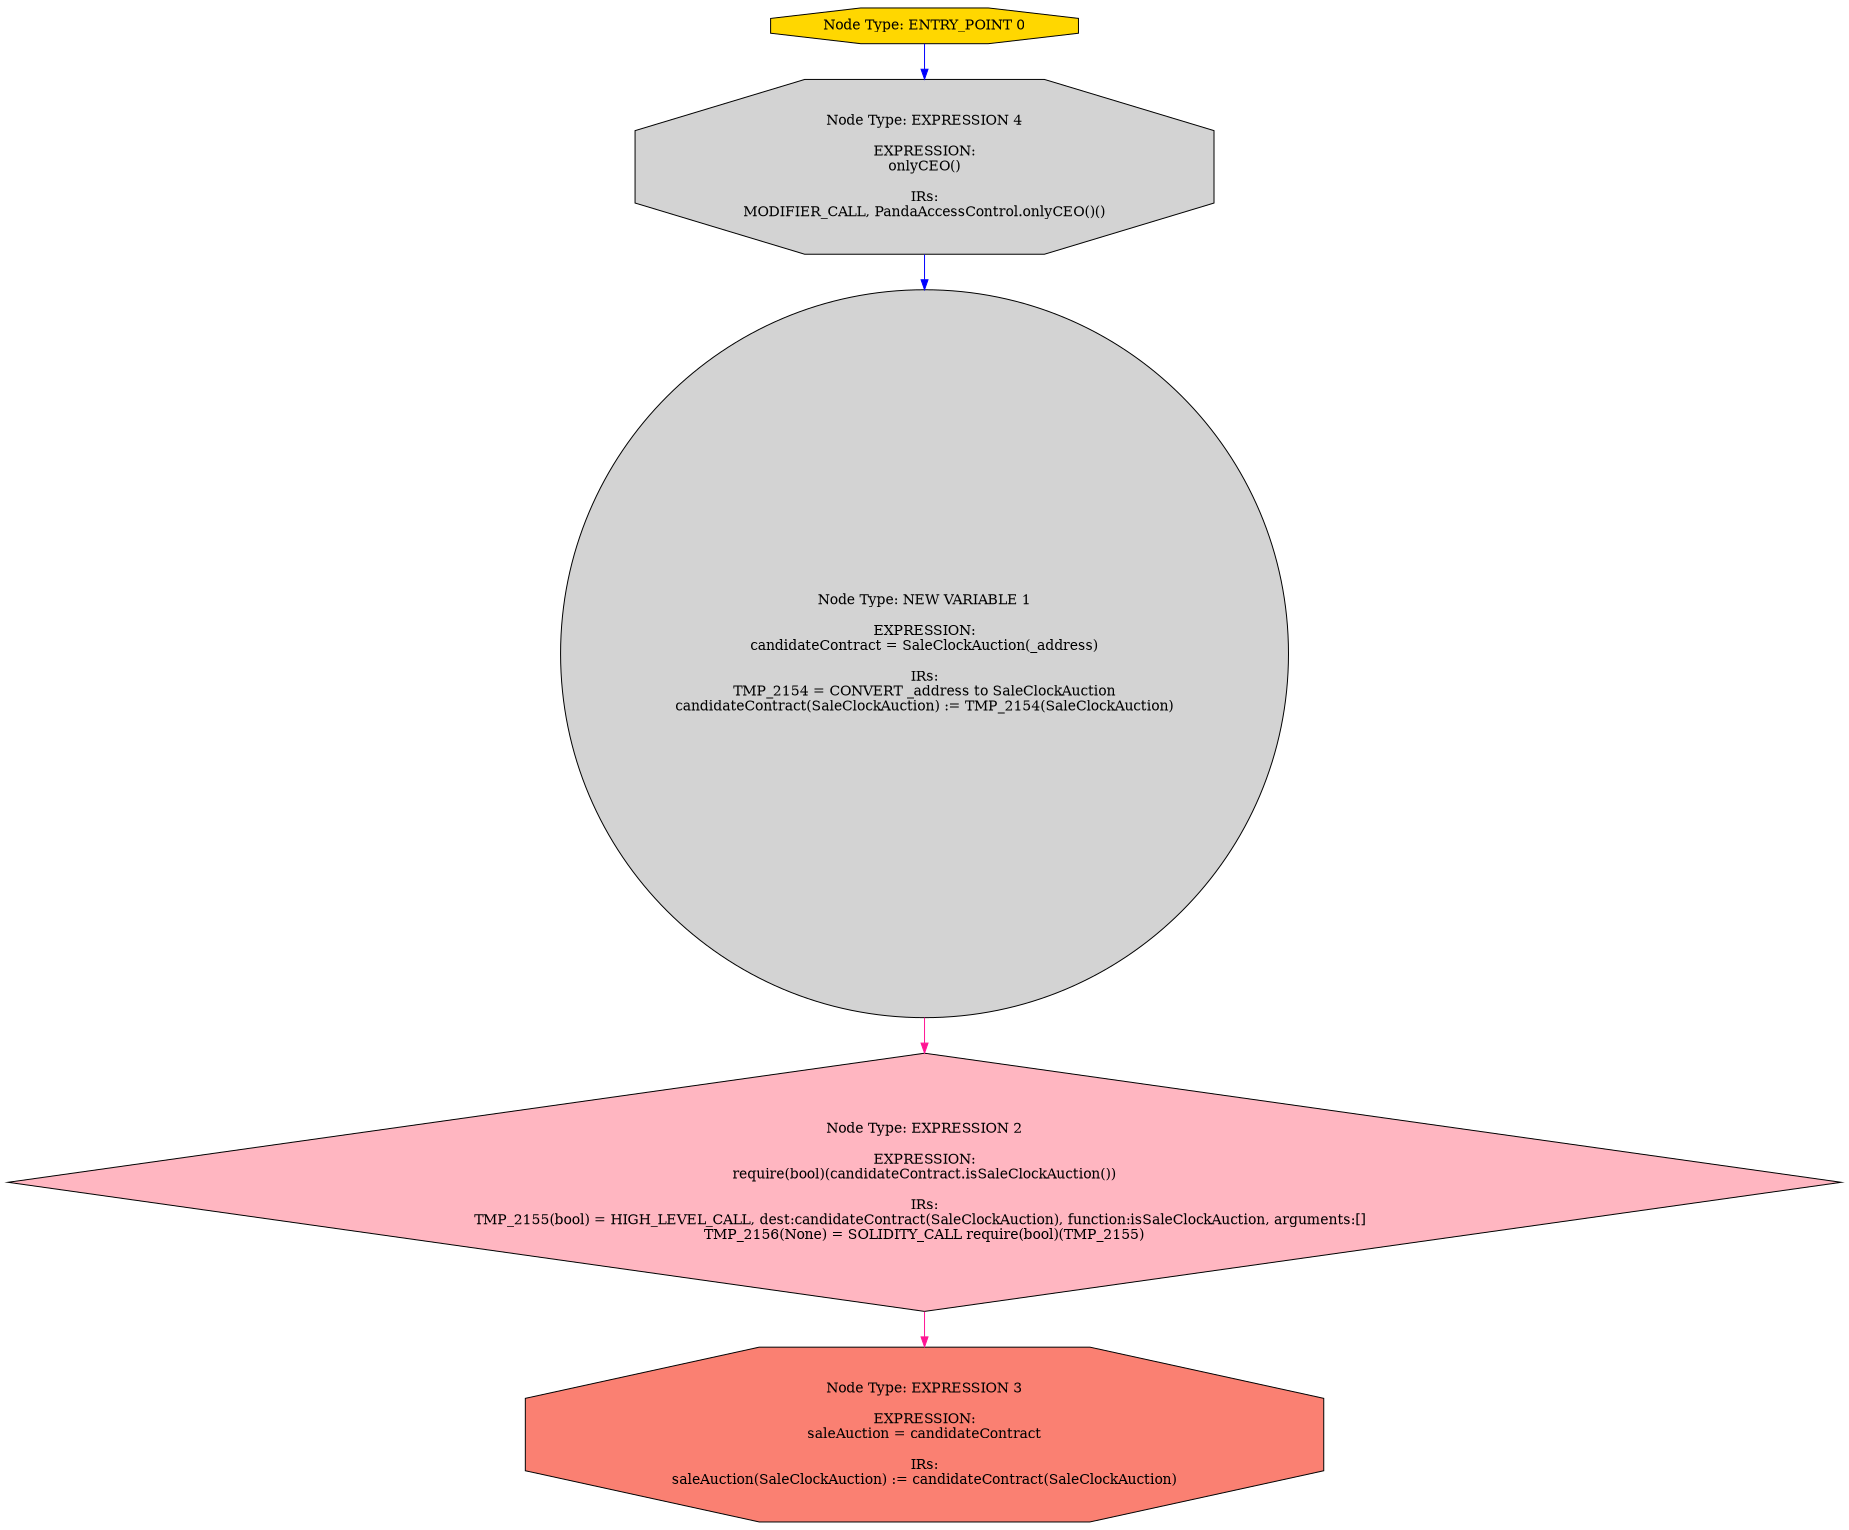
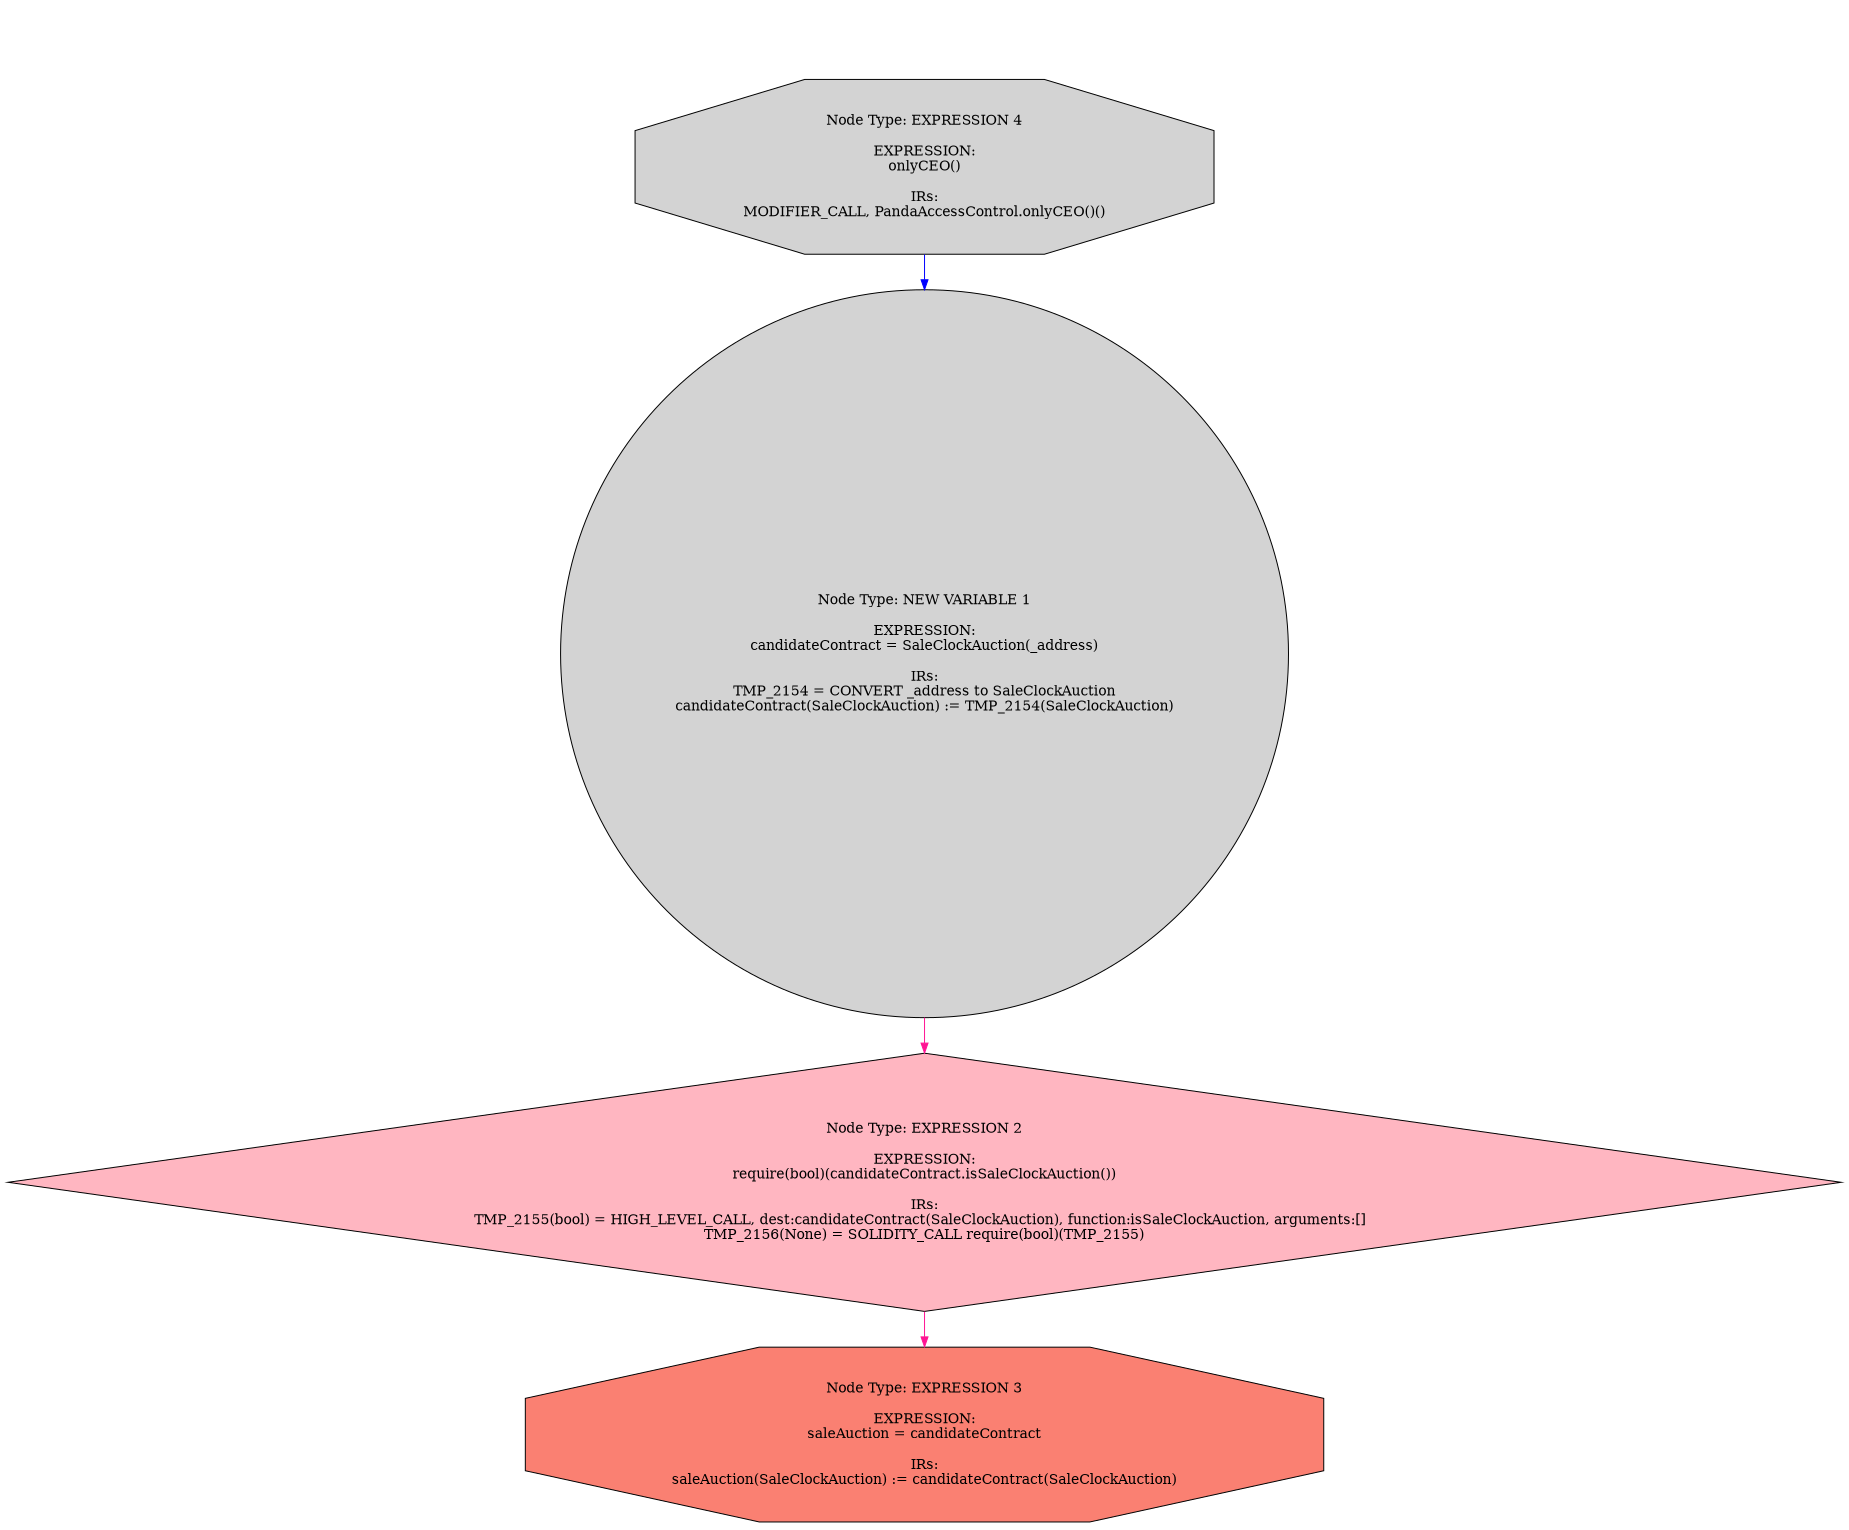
(925, 26) -> none
